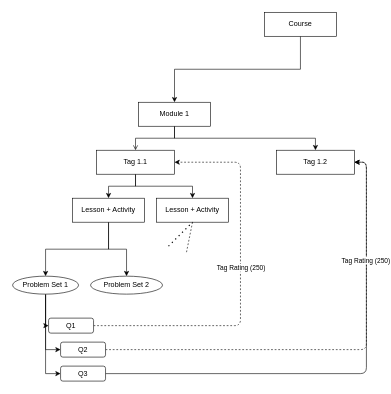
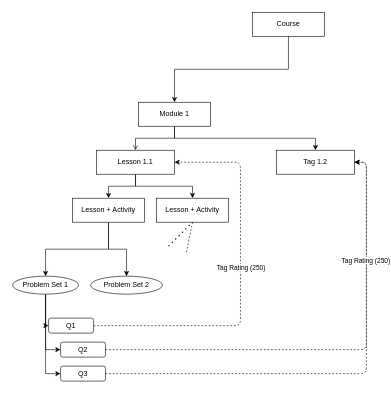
(300, 24) -> (288, 24)
(135, 162) -> (135, 162)
(247, 374) -> (247, 374)
